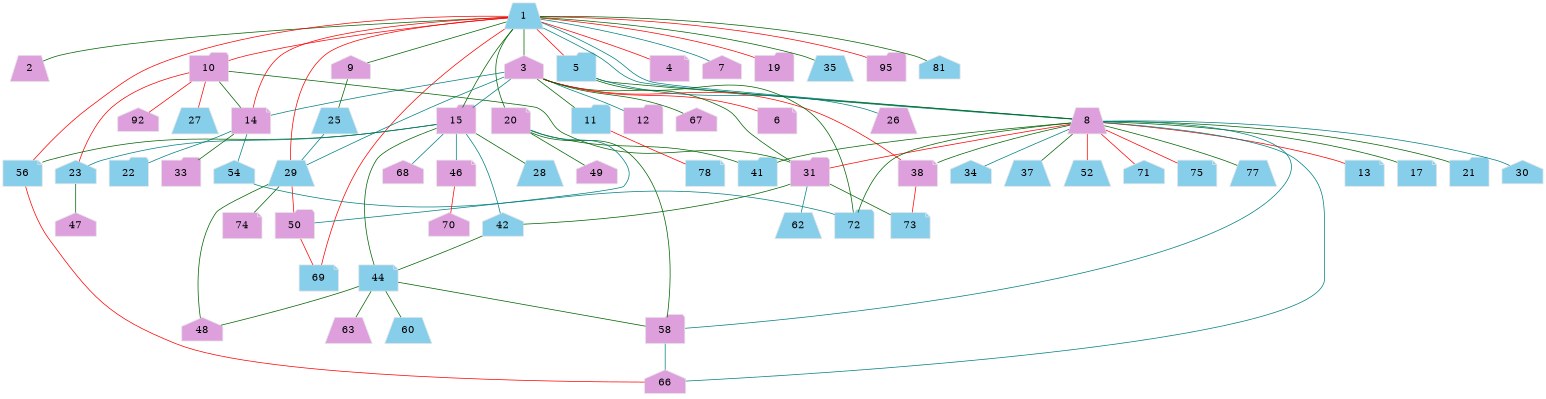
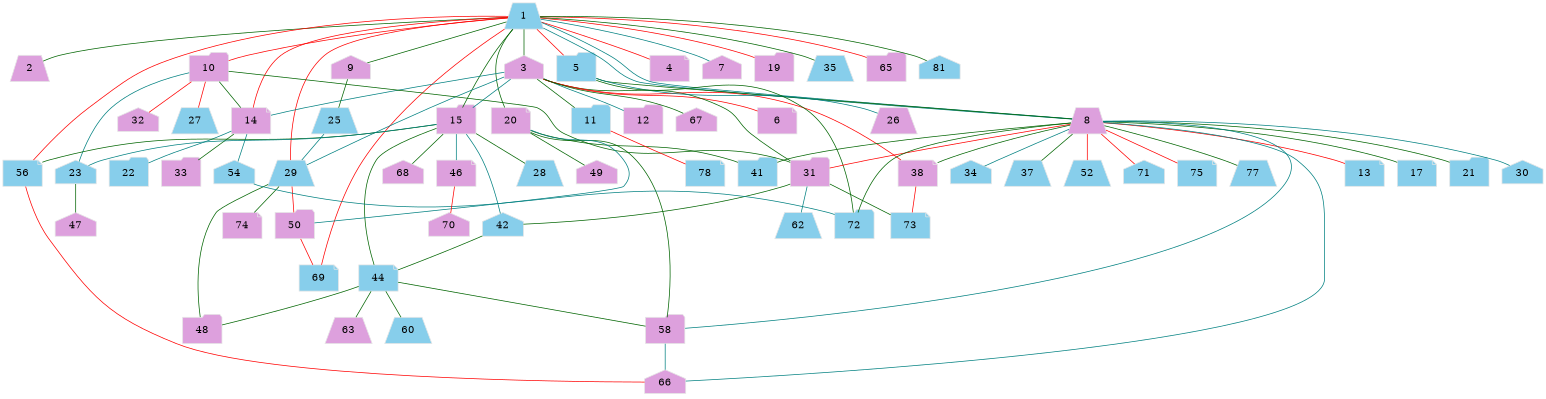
(886, 68) -> (886, 68)
(120, 101) -> (120, 101)
(138, 121) -> (138, 121)
(428, 149) -> (428, 149)
(202, 330) -> (202, 330)
